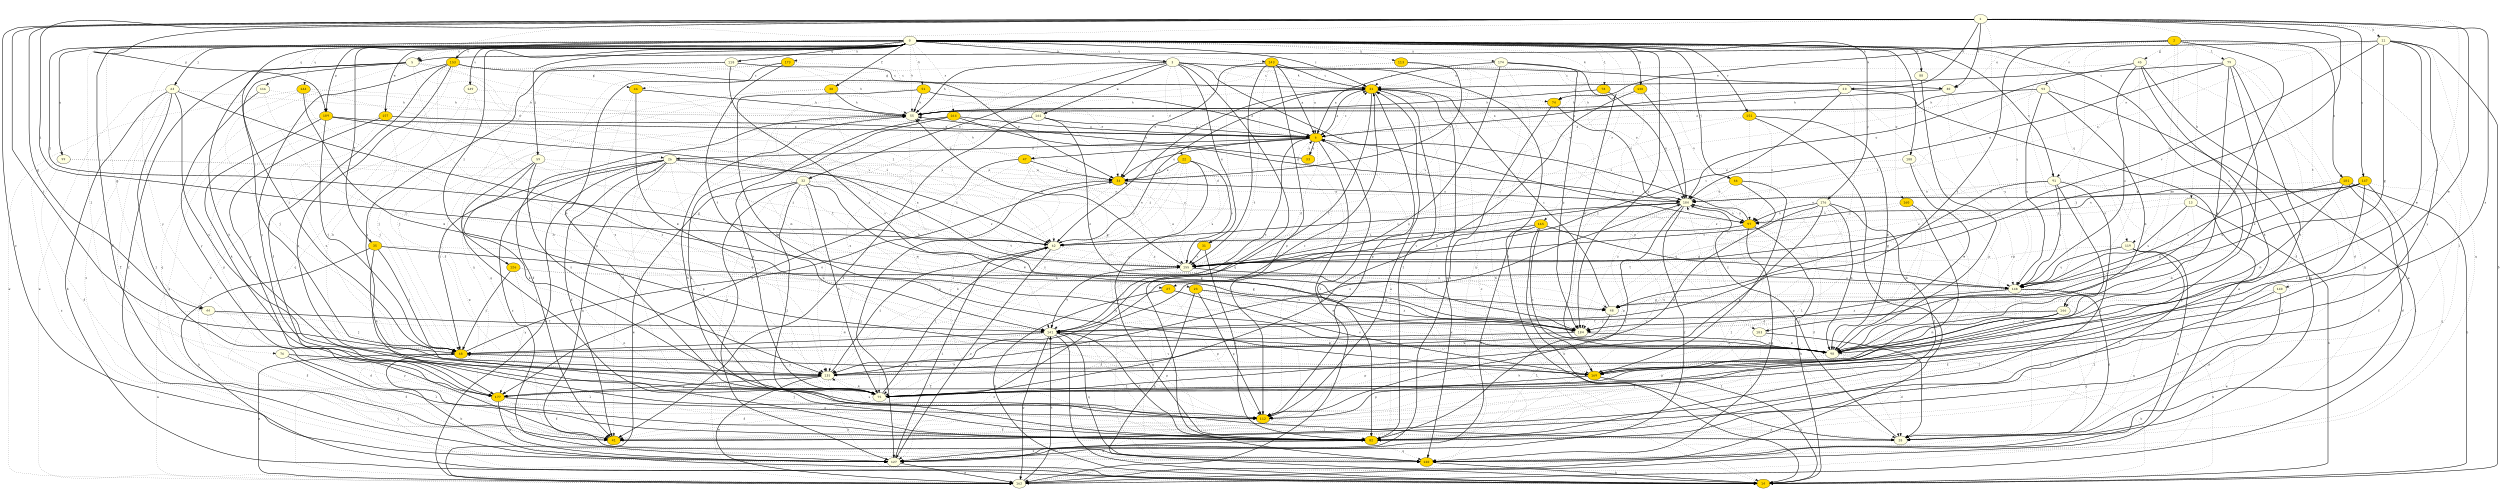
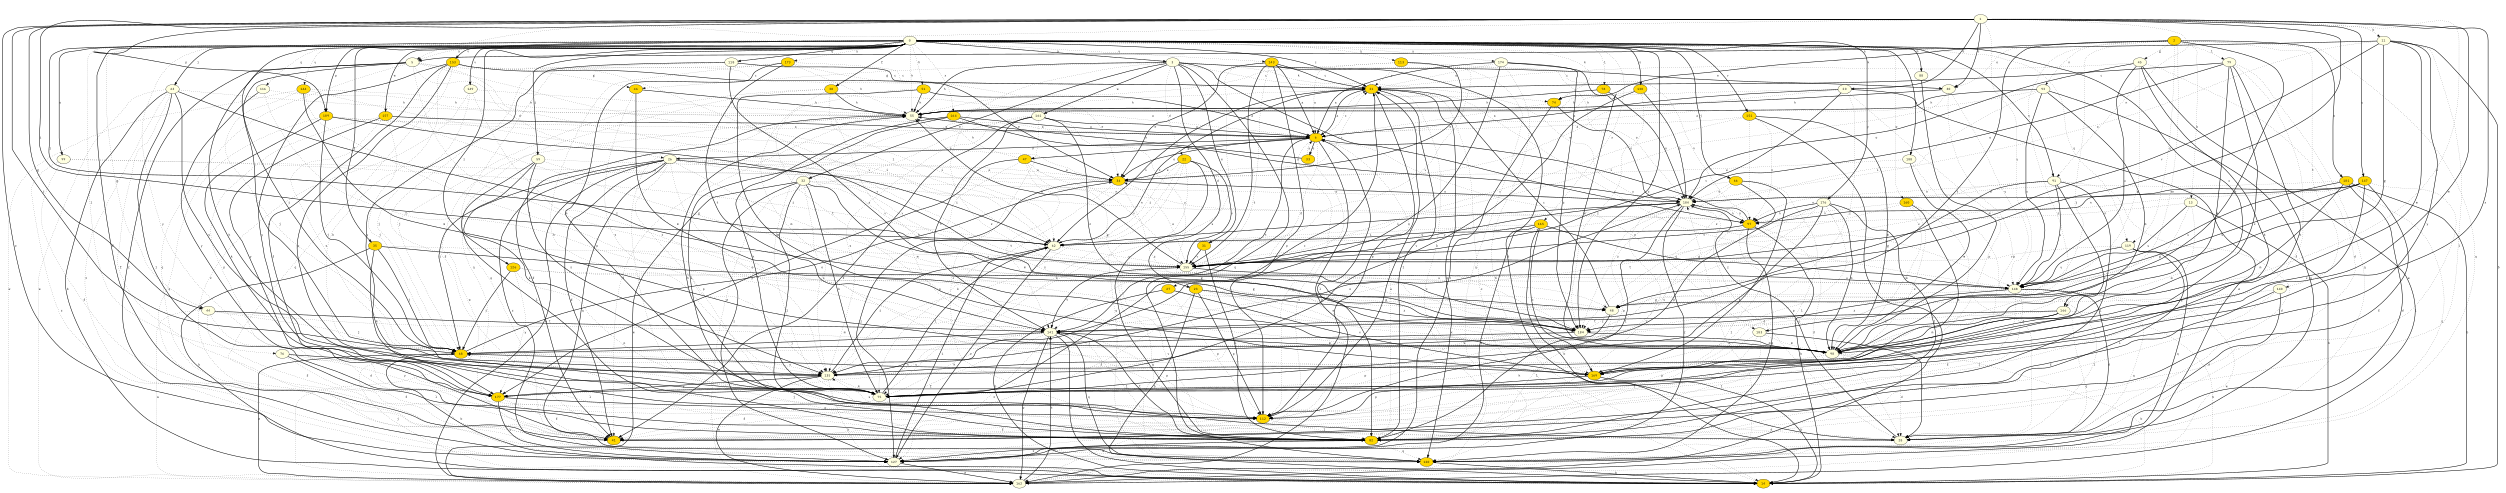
(795, 129) -> (795, 129)
(1220, 203) -> (1220, 203)
(1263, 249) -> (938, 223)
(980, 269) -> (1064, 130)
